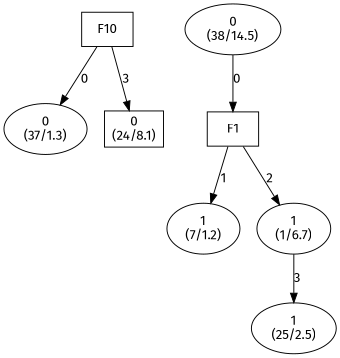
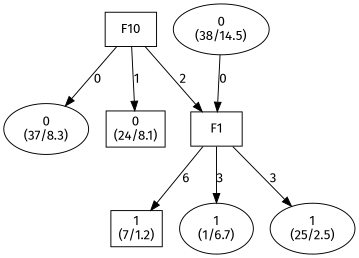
none -> (171, 76)
(126, 79) -> (137, 79)
(46, 129) -> (46, 129)
(224, 179) -> (186, 179)
(270, 179) -> (220, 179)
(203, 229) -> (137, 229)
(294, 274) -> (259, 173)
